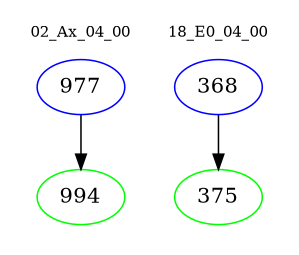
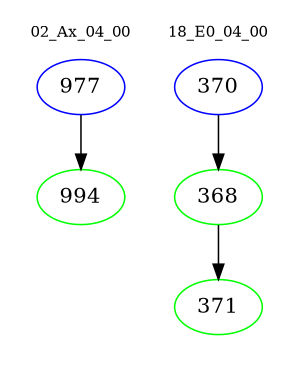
none -> (218, 87)
(218, 87) -> (218, 197)
(218, 197) -> (218, 307)
